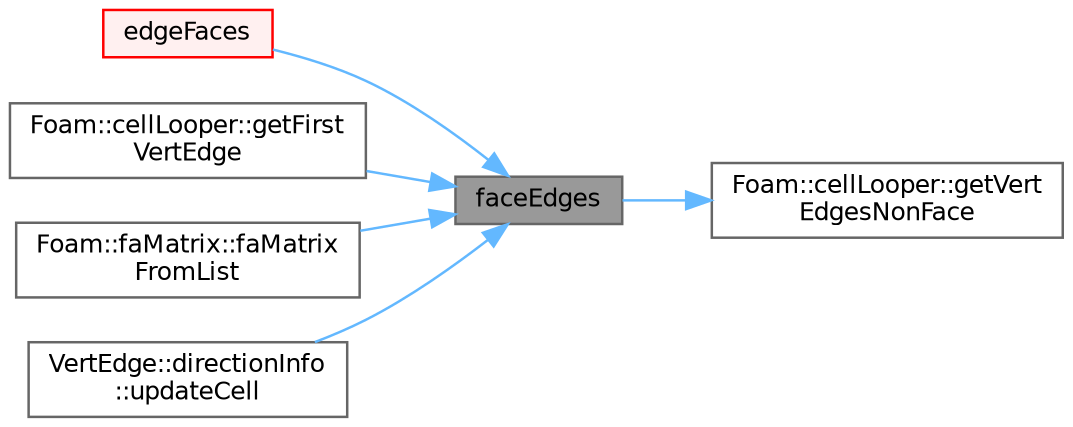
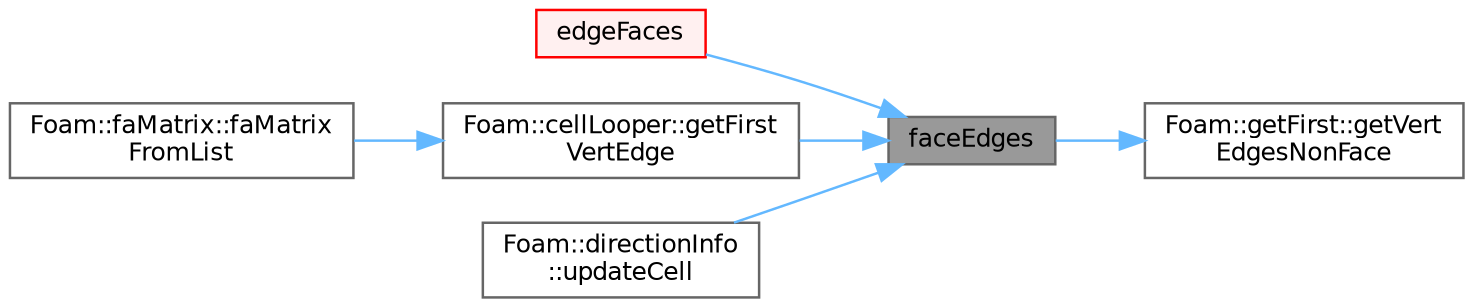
(887, 200) -> (1304, 141)
(395, 225) -> (386, 141)
(188, 380) -> (621, 260)
